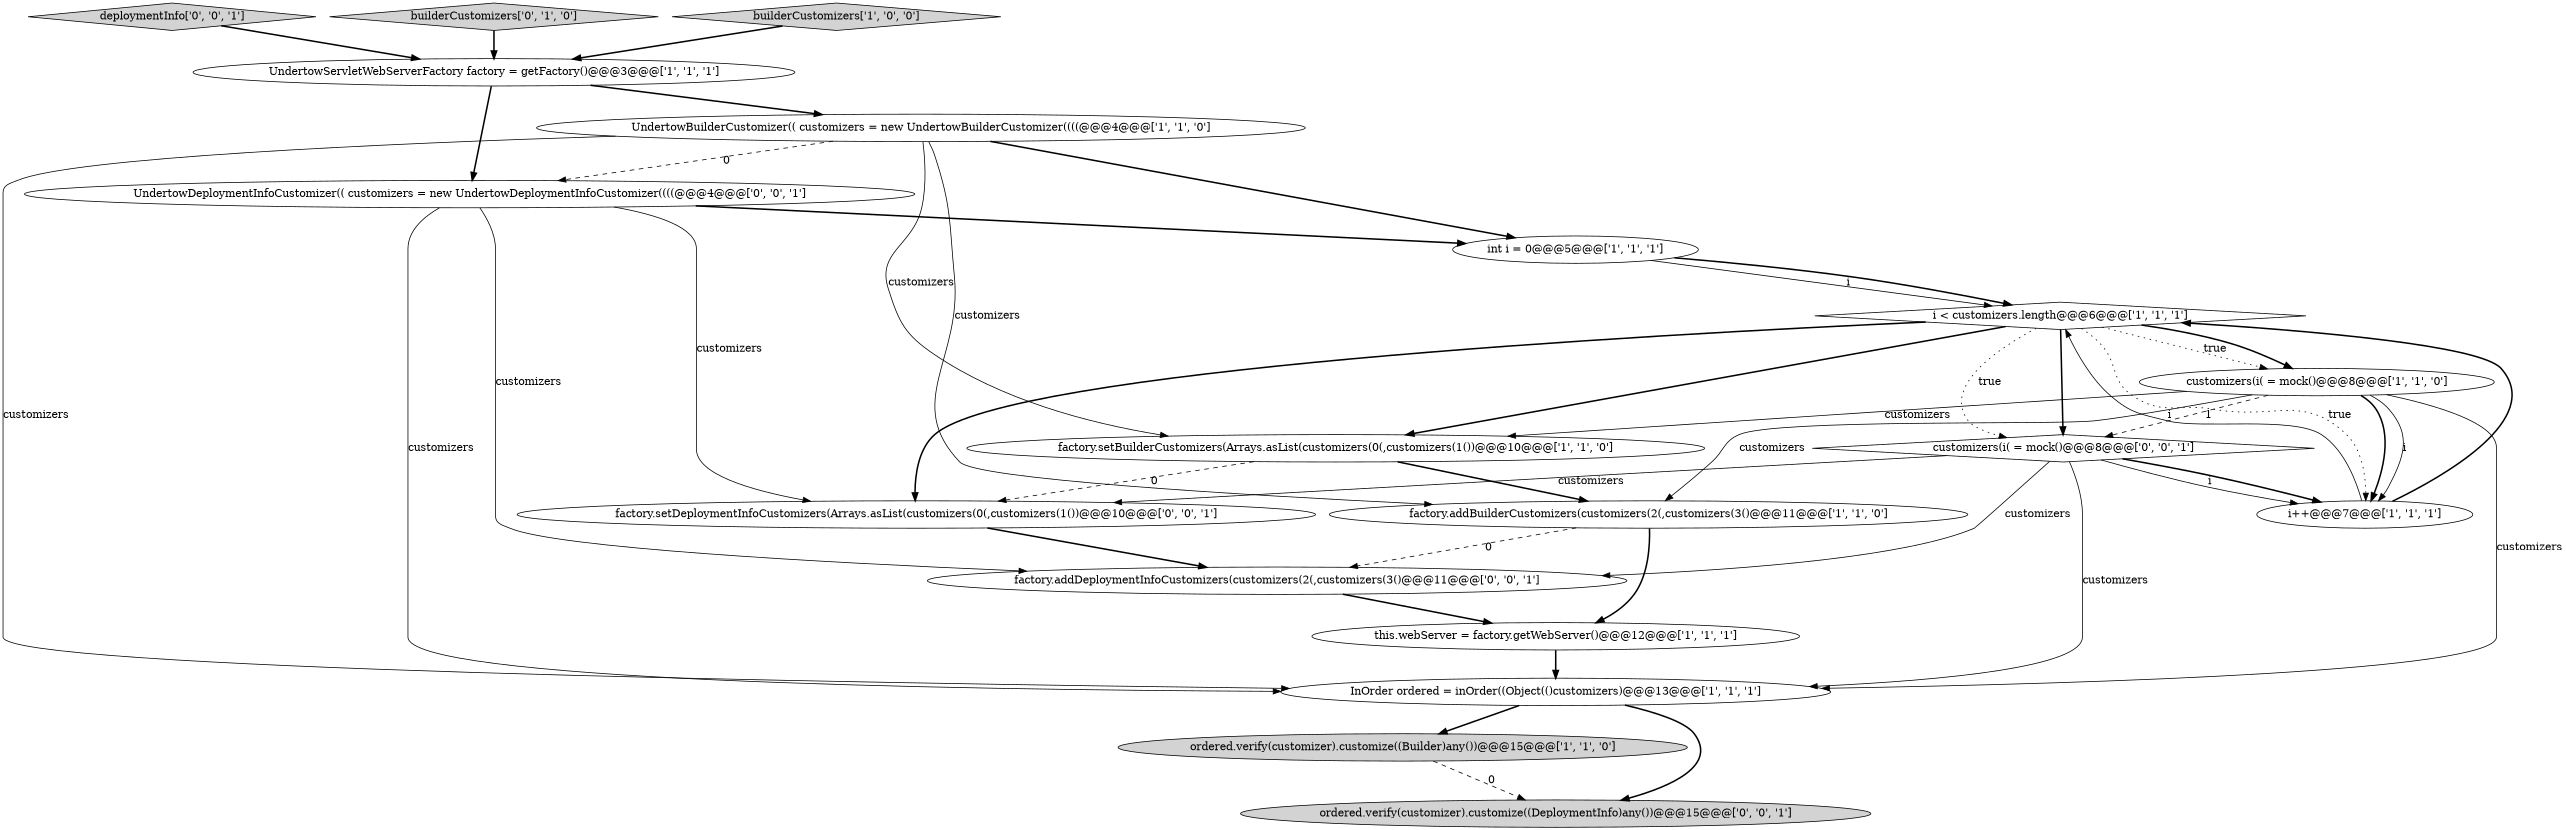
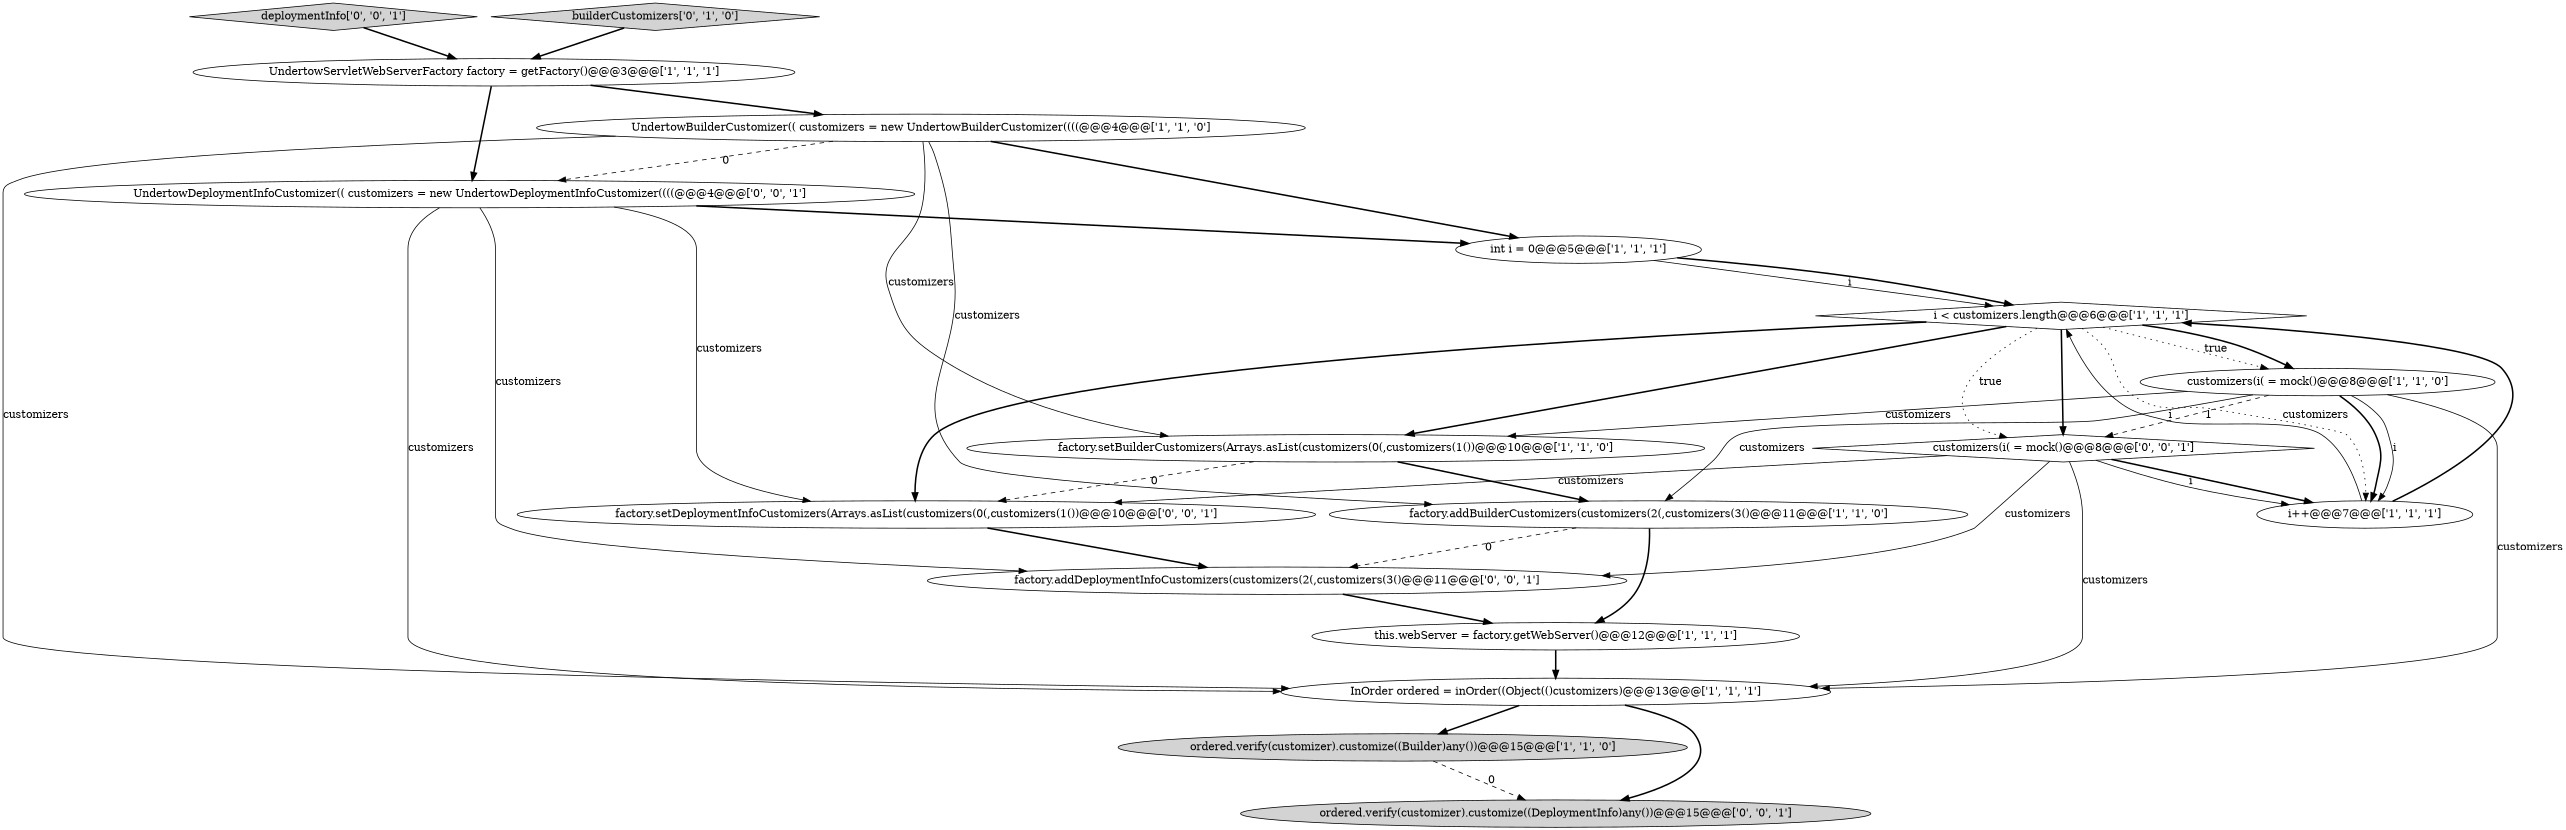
(836, 17) -> none
(2340, 415) -> (2316, 415)
